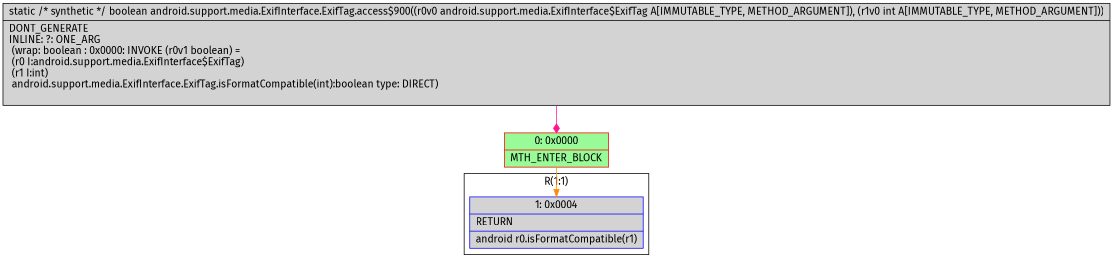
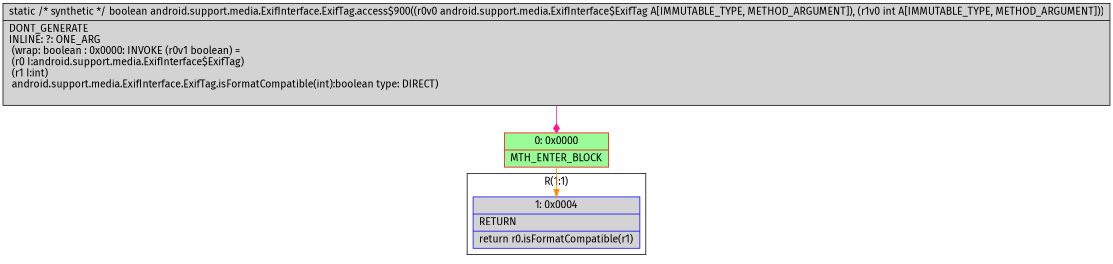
(556, 239) -> (556, 239)
